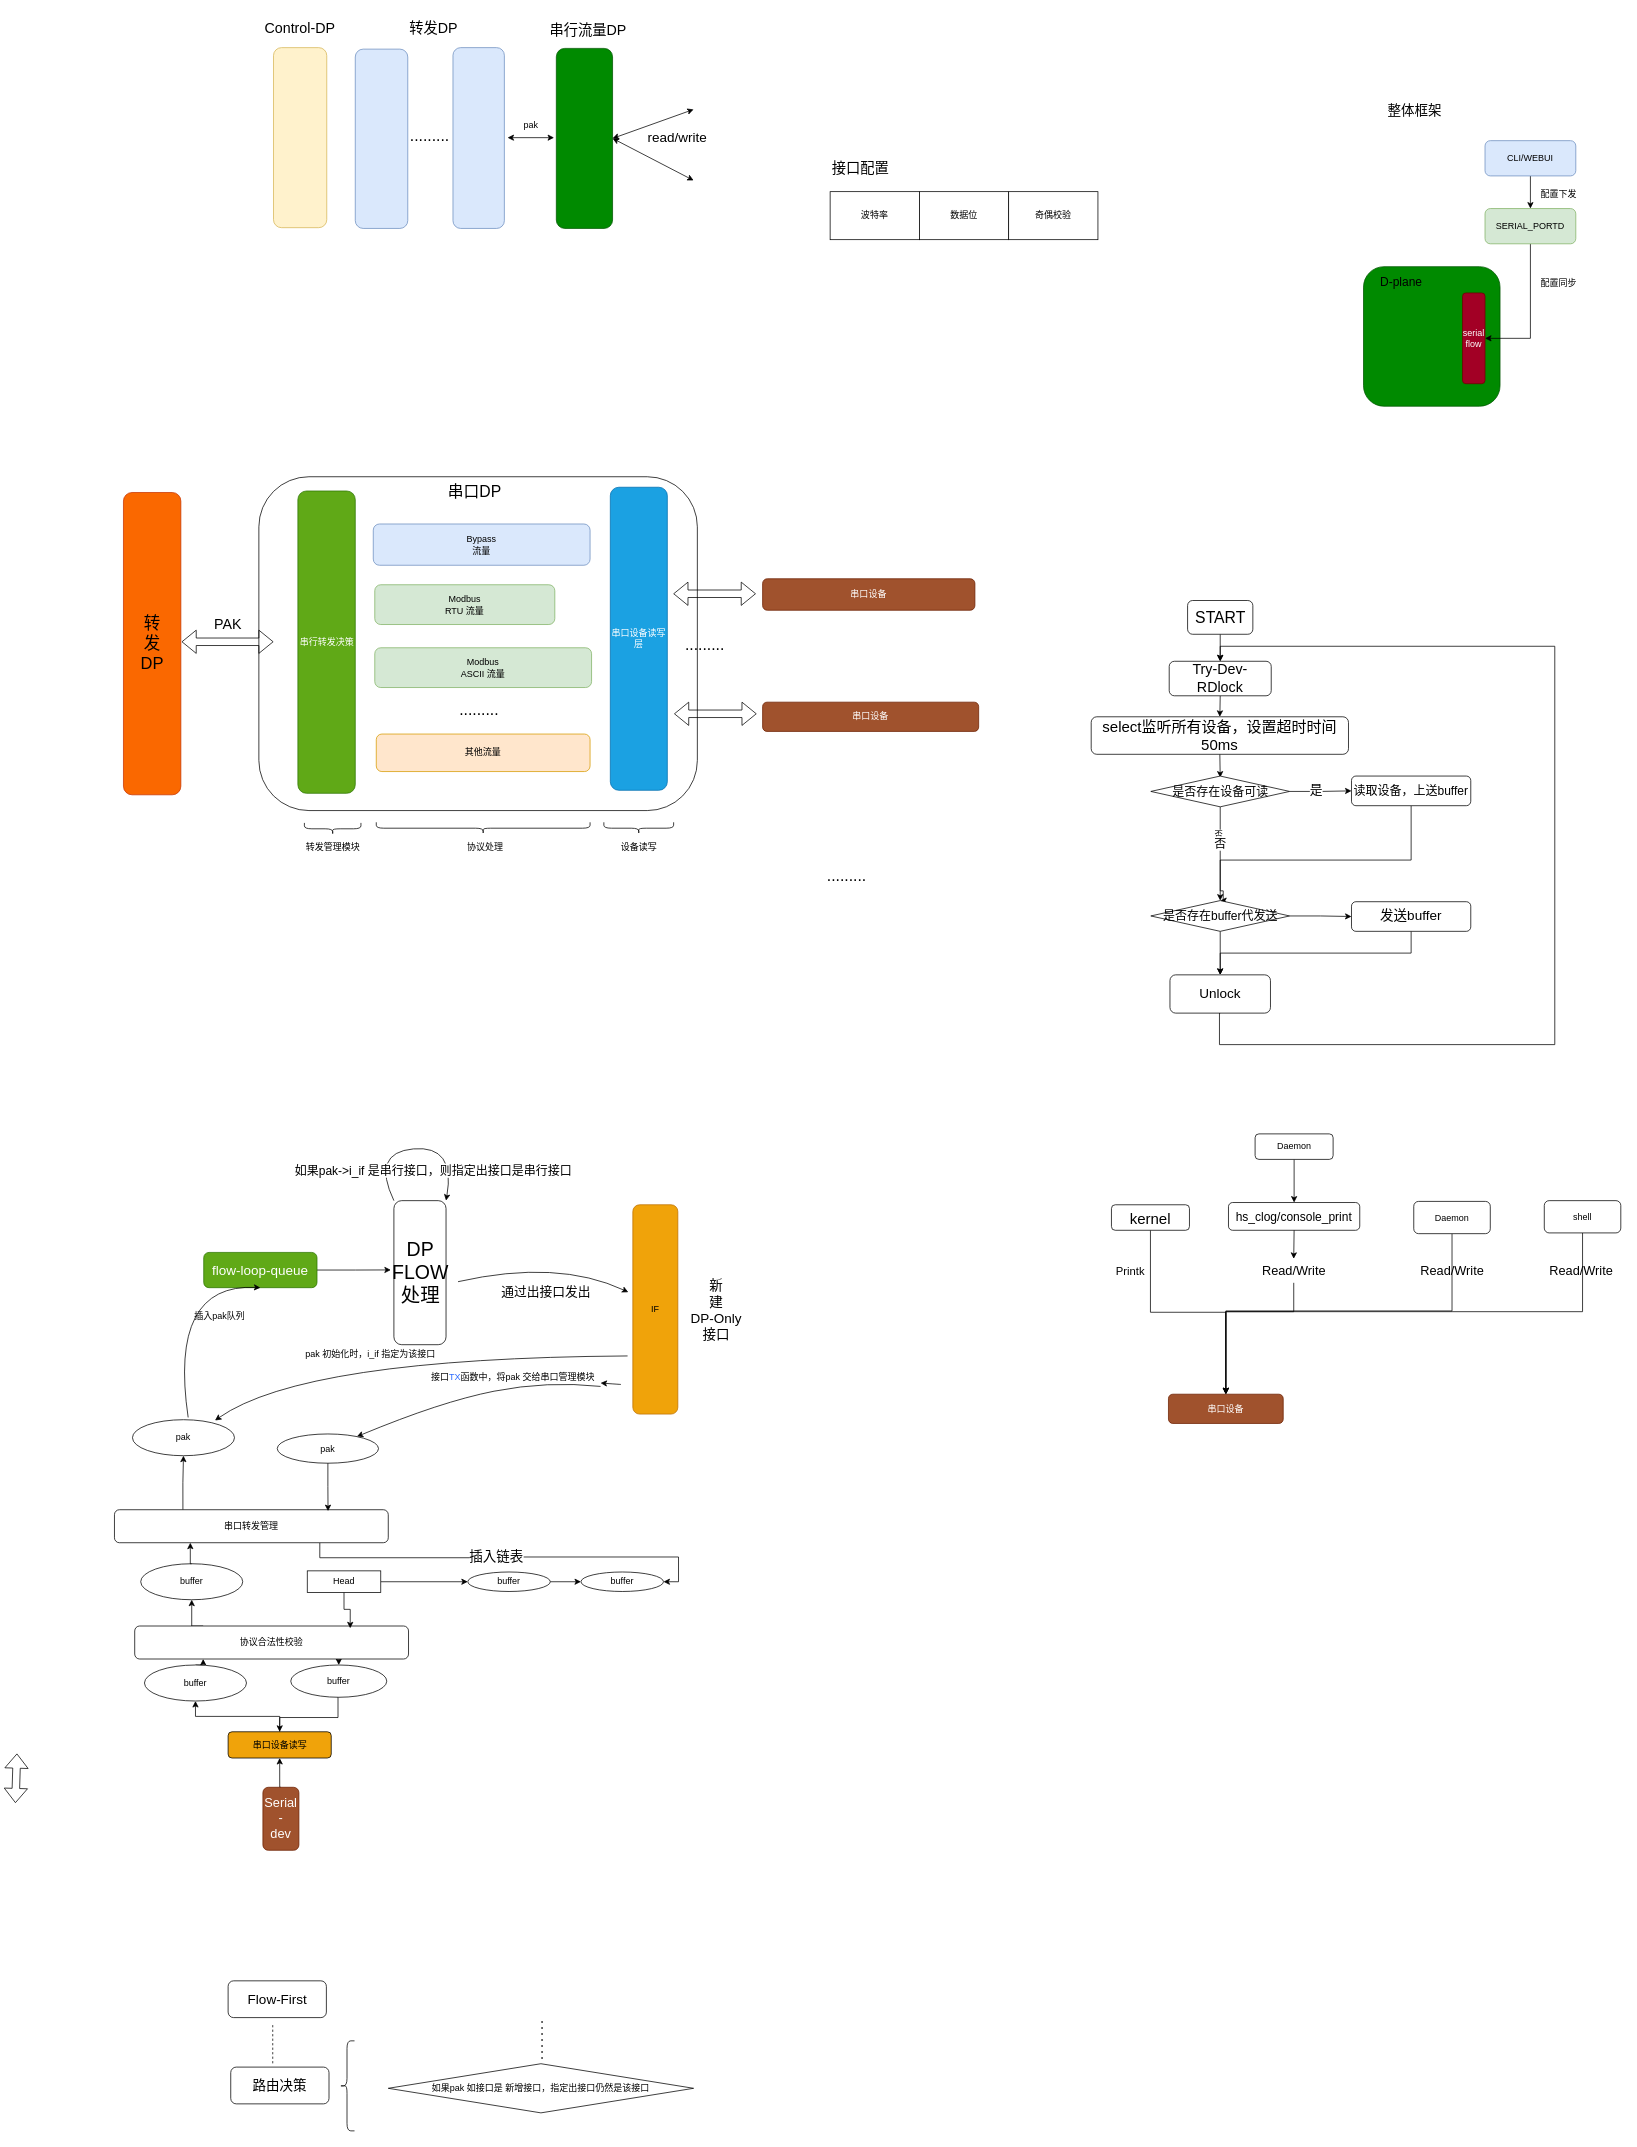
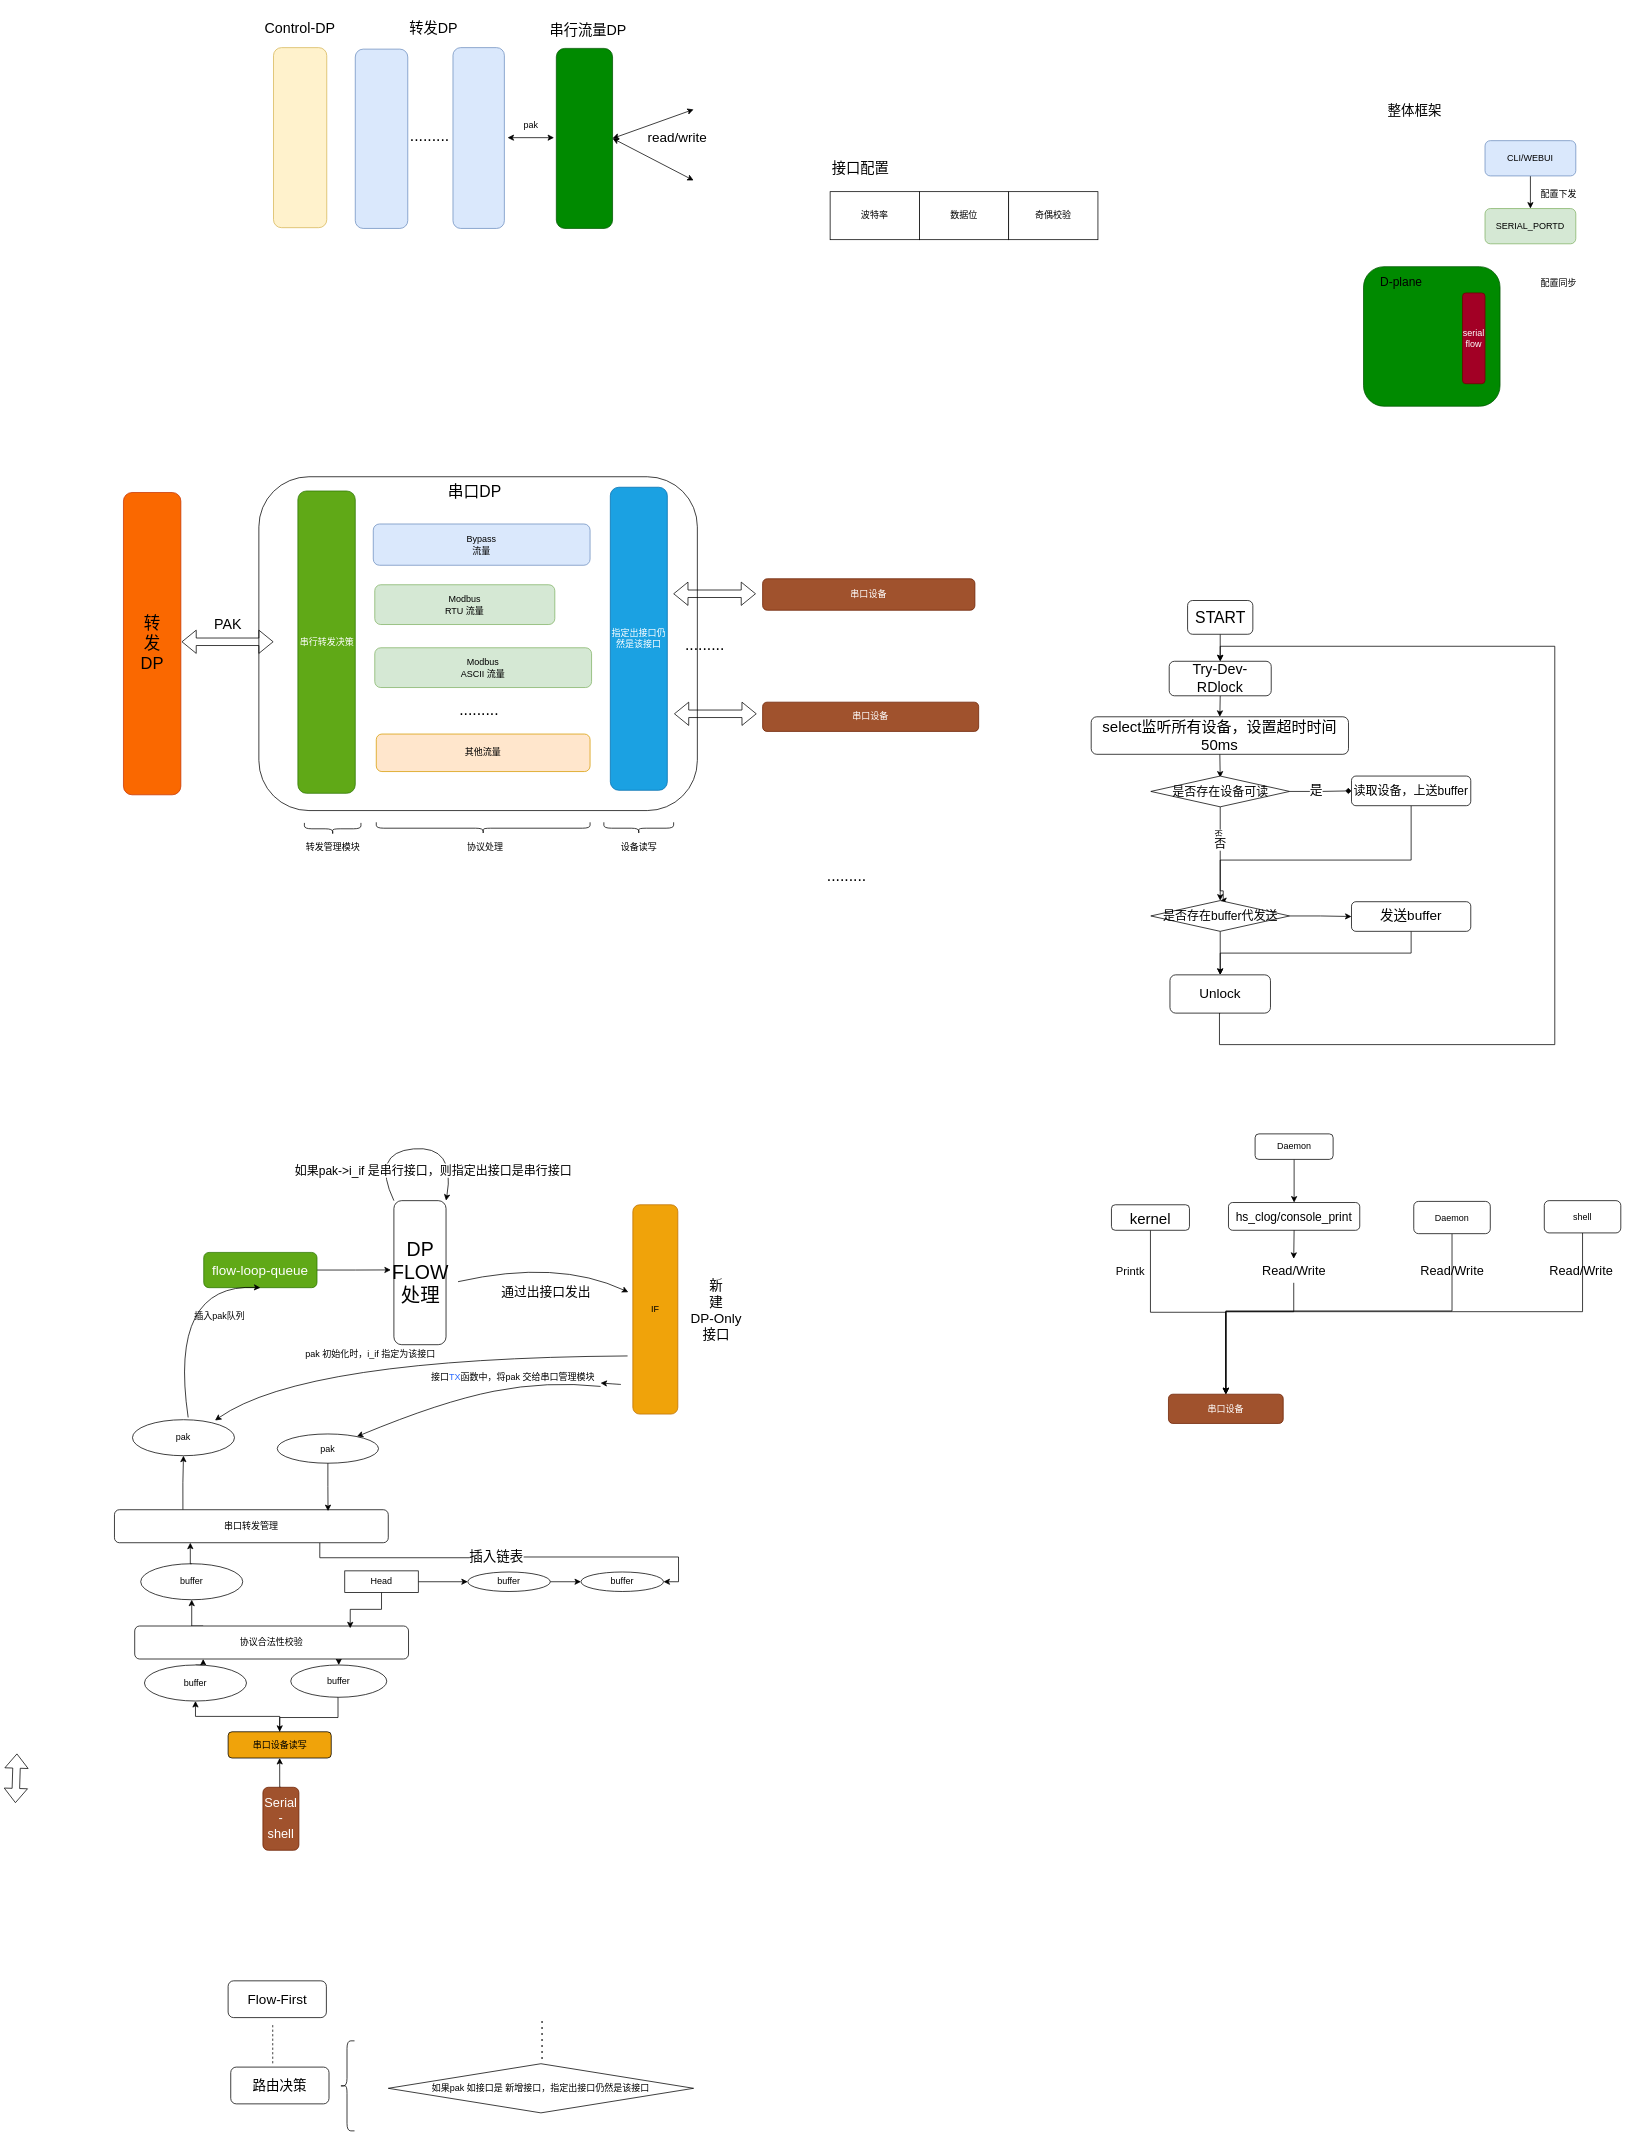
(1530, 311) -> none
(639, 639) -> (639, 639)
(1344, 791) -> (1344, 791)
(344, 1581) -> (381, 1581)
(281, 1818) -> (281, 1818)
